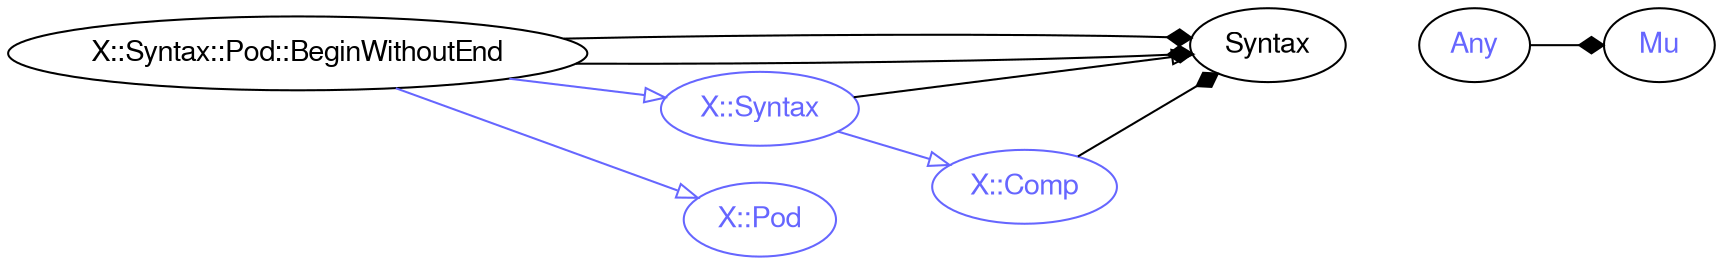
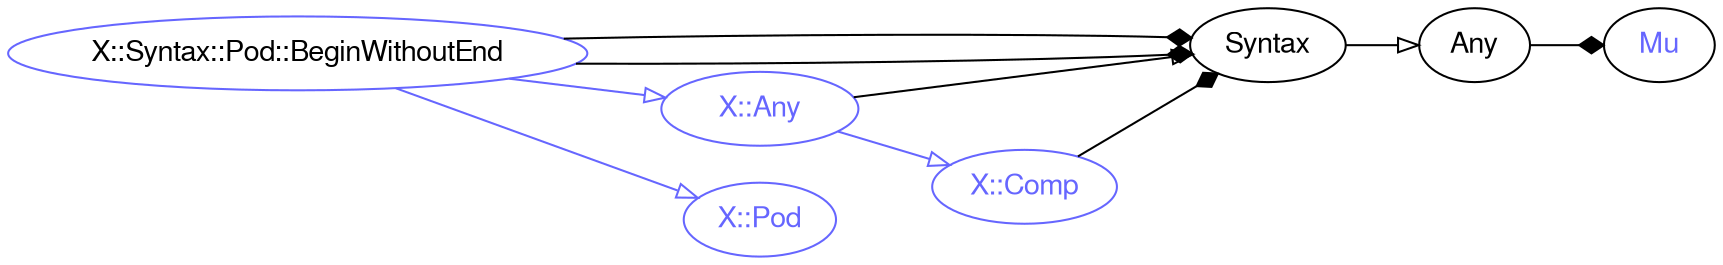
none -> (1372, 45)
(1475, 45) -> (1475, 45)
(298, 53) -> (298, 53)
(760, 109) -> (760, 109)
